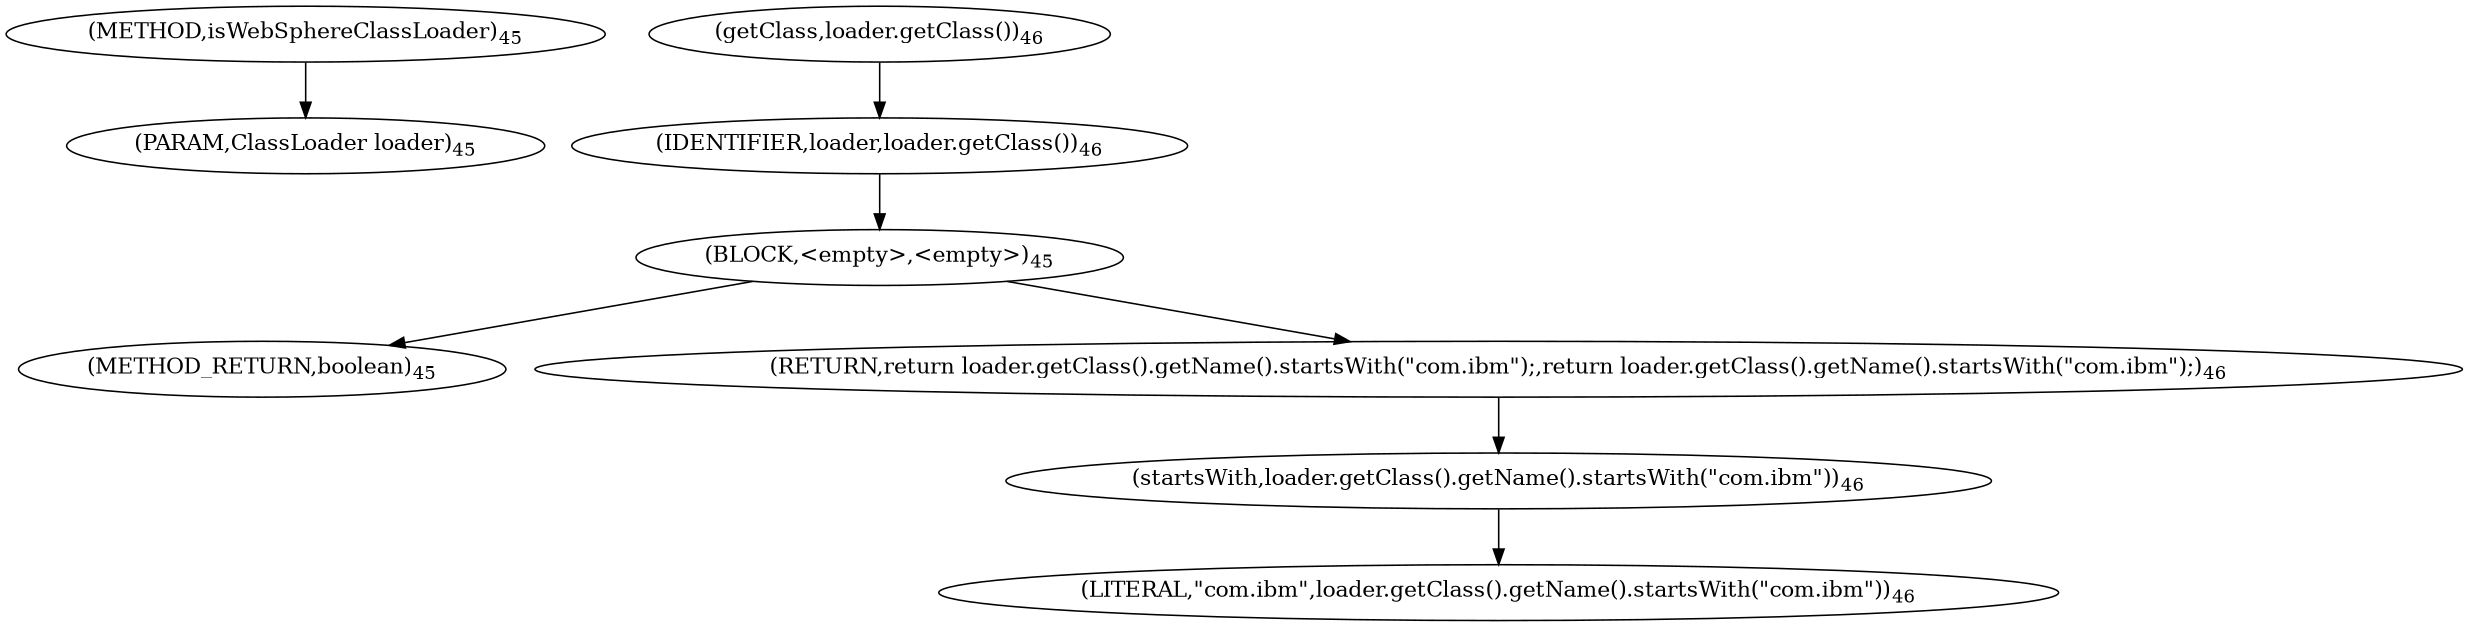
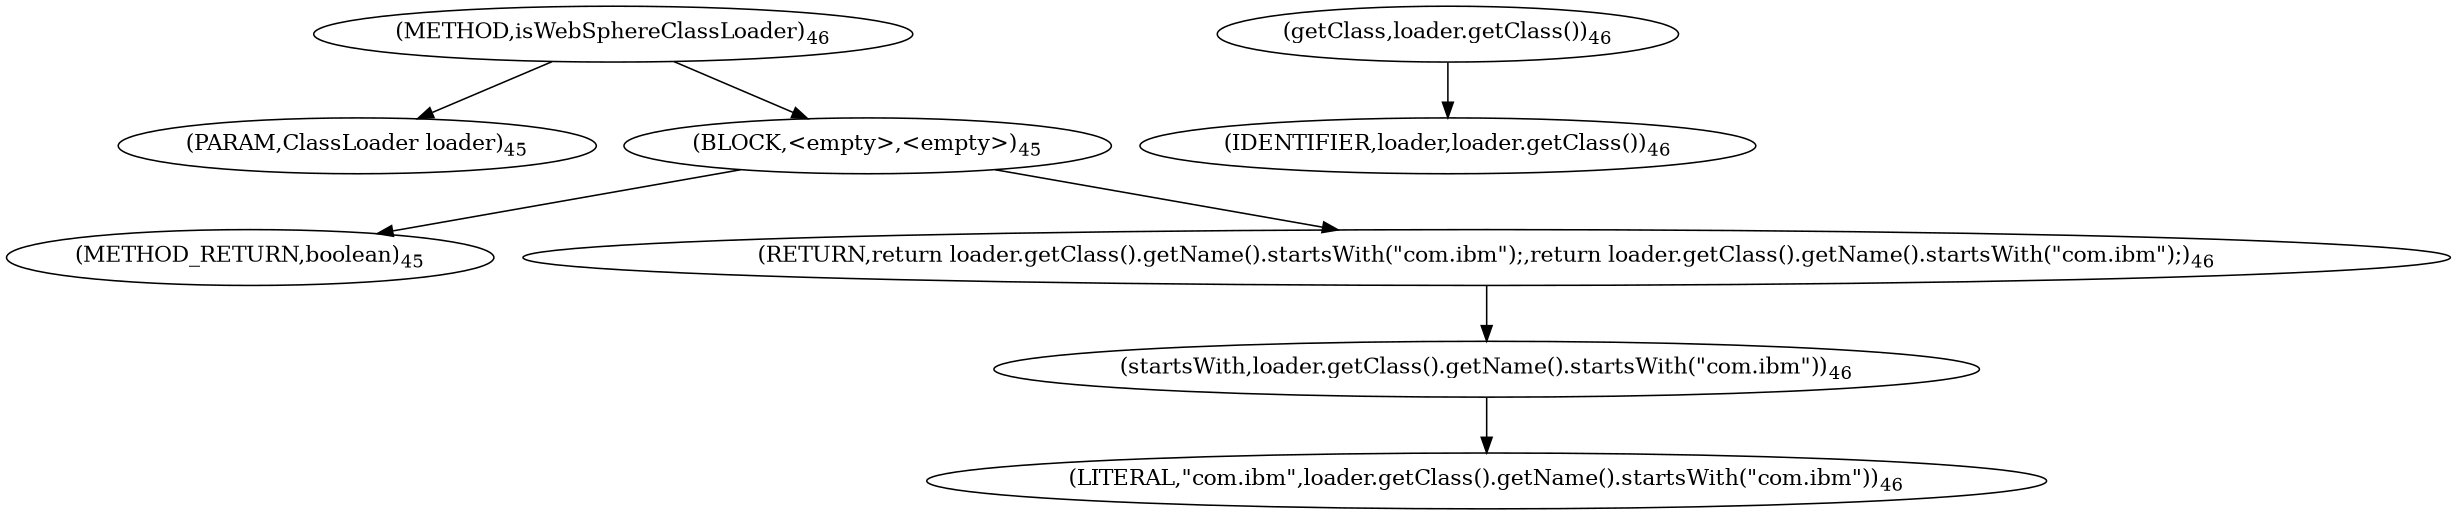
(511, 32) -> (819, 32)
(880, 194) -> (734, 87)
